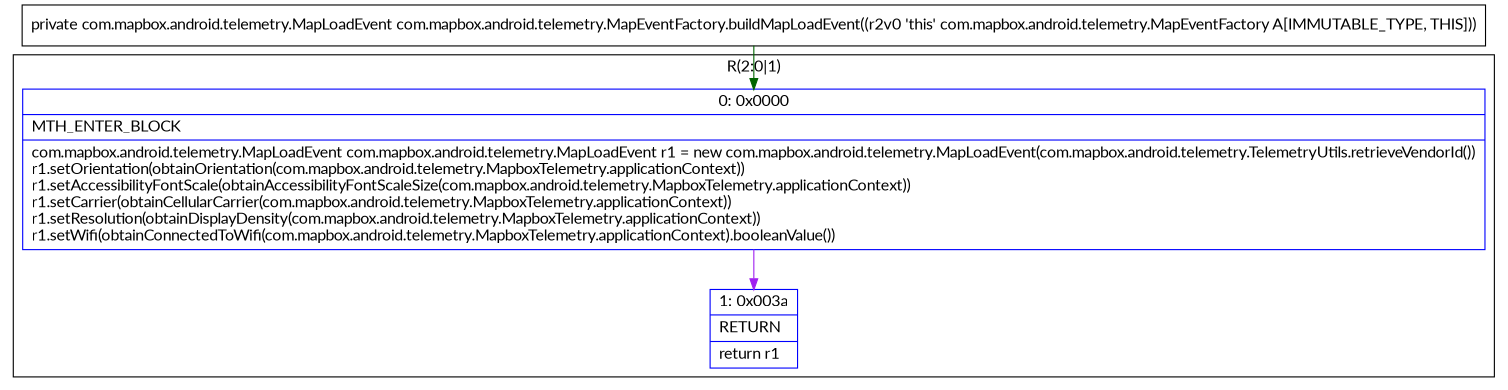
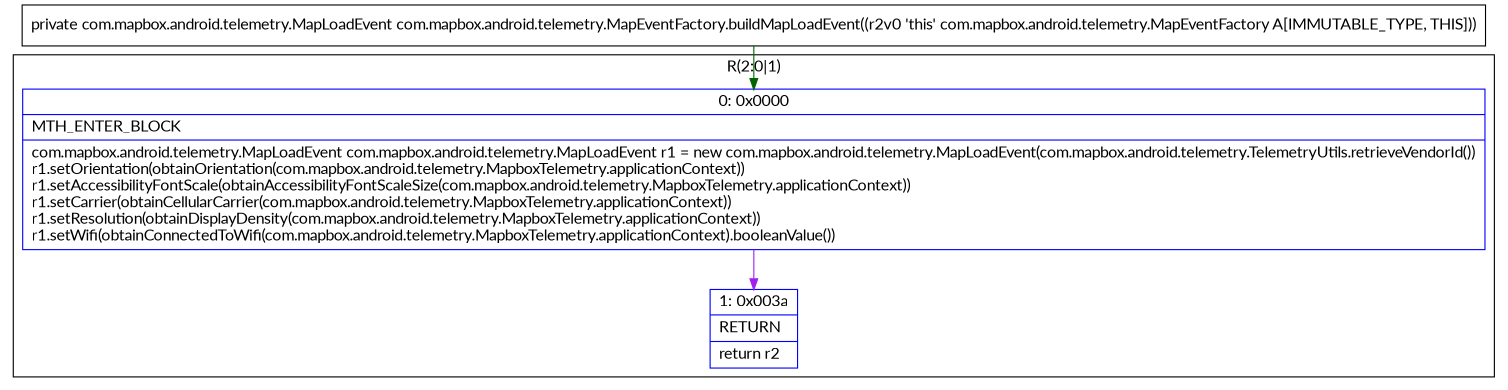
(749, 354) -> (749, 354)
